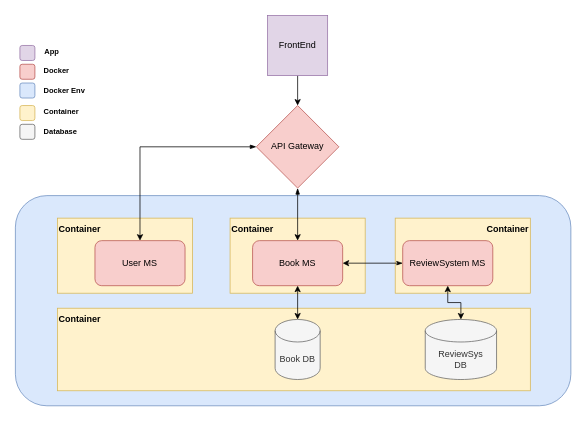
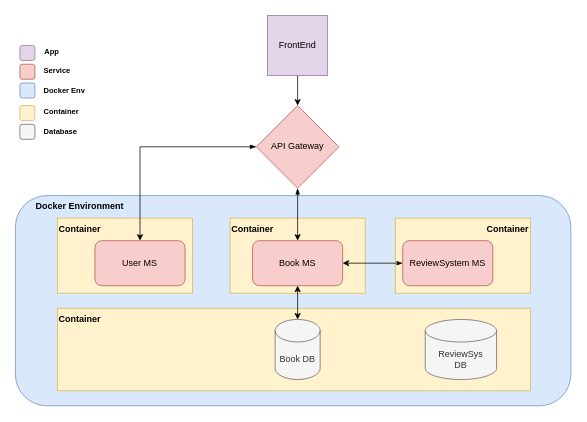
(56, 70) -> (58, 70)
none -> (80, 207)
(453, 302) -> none
